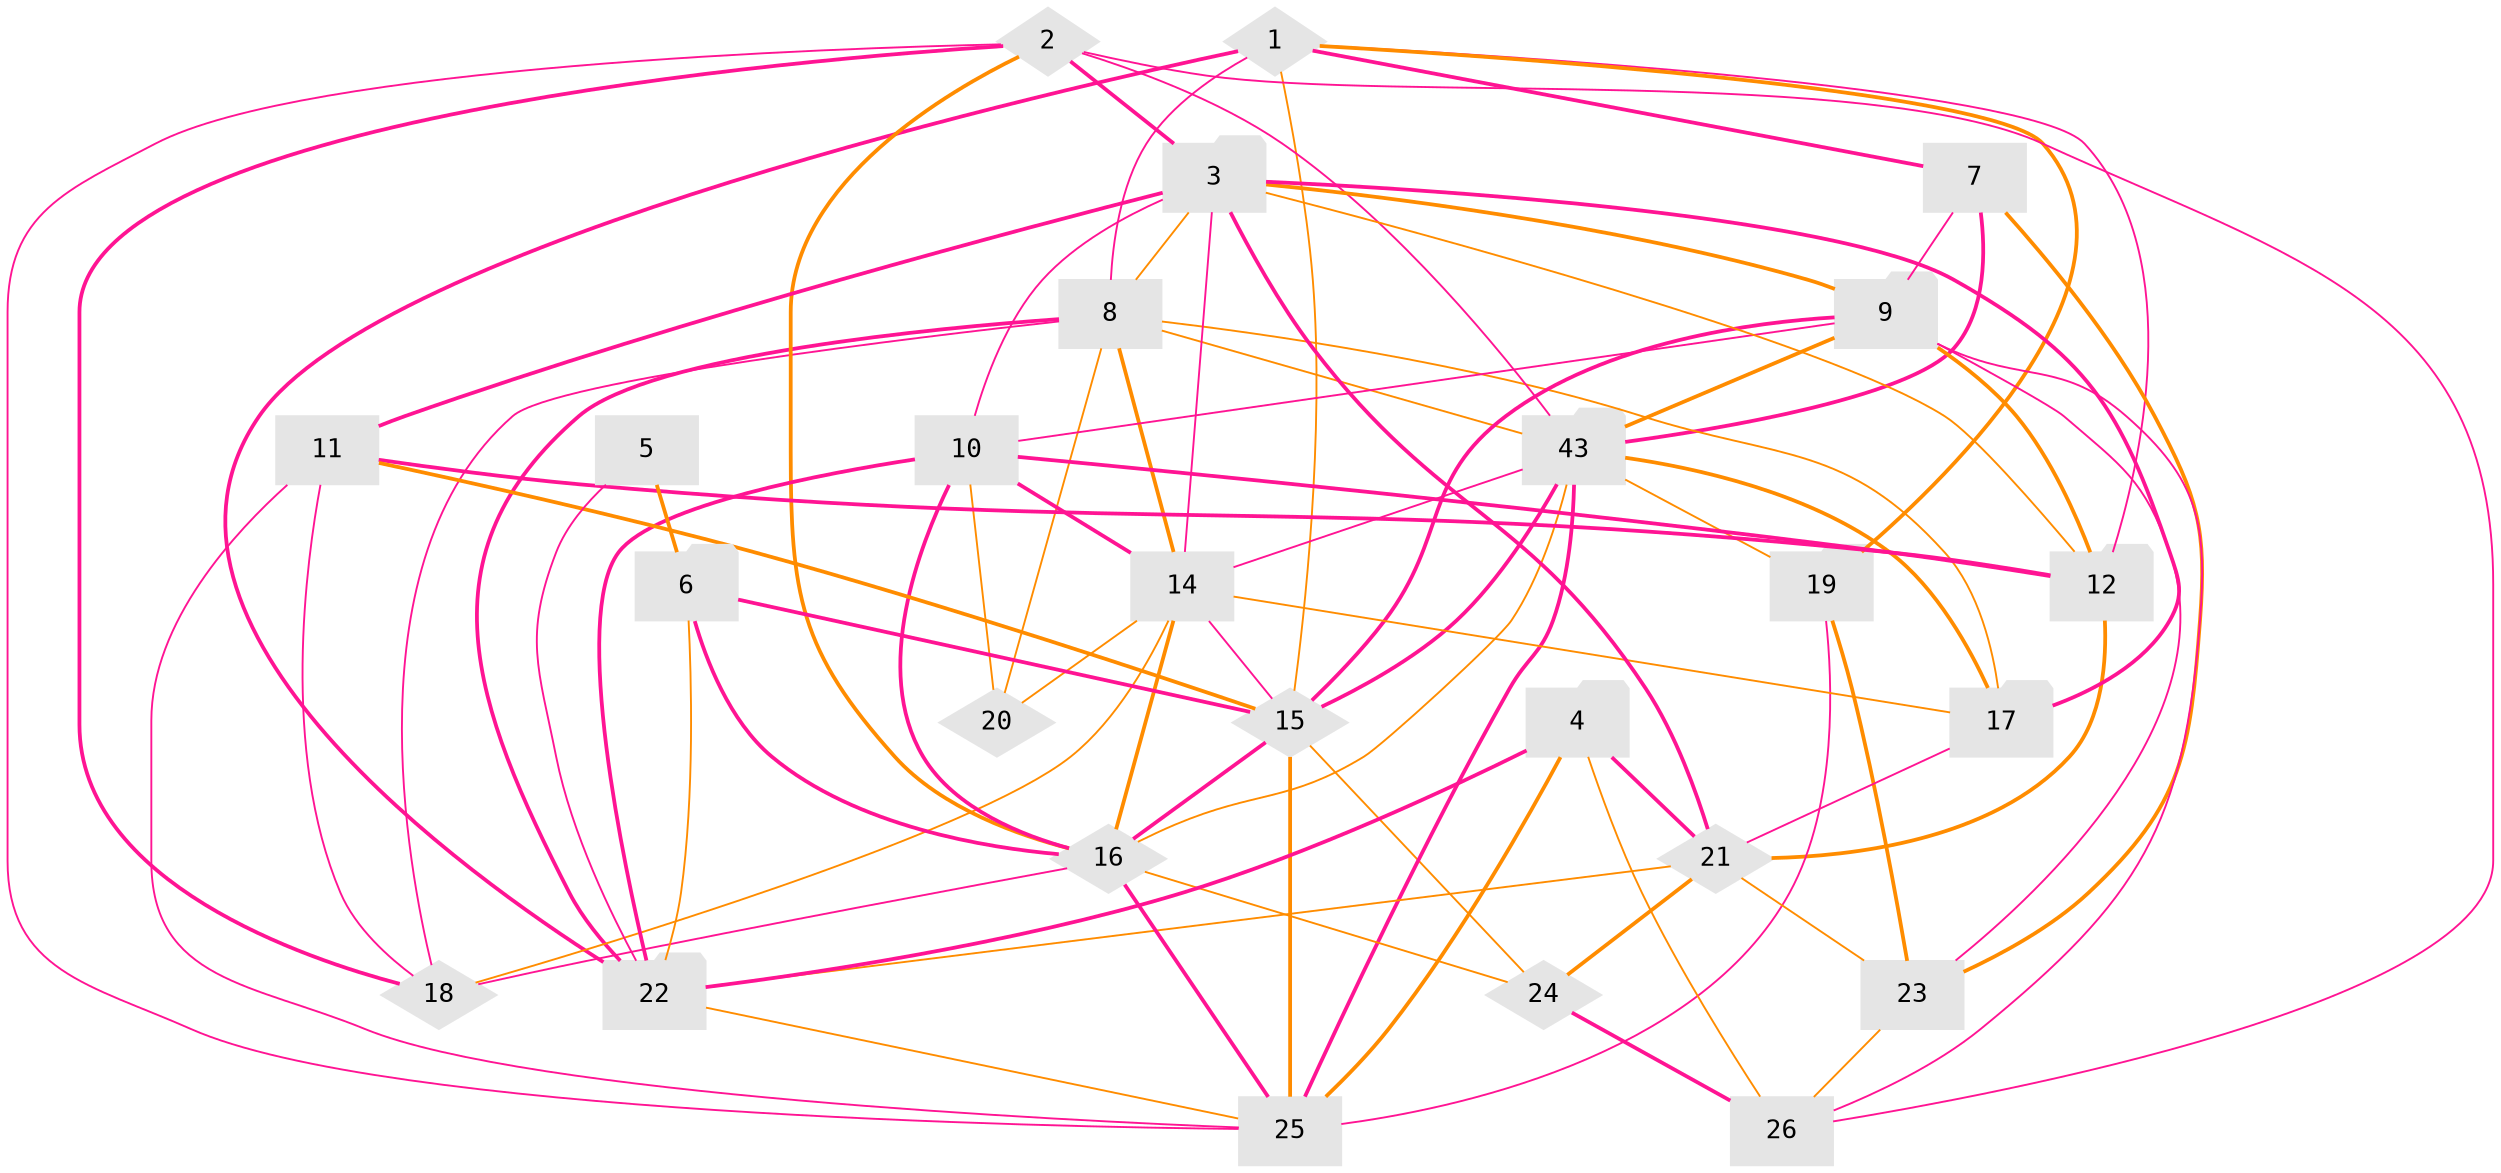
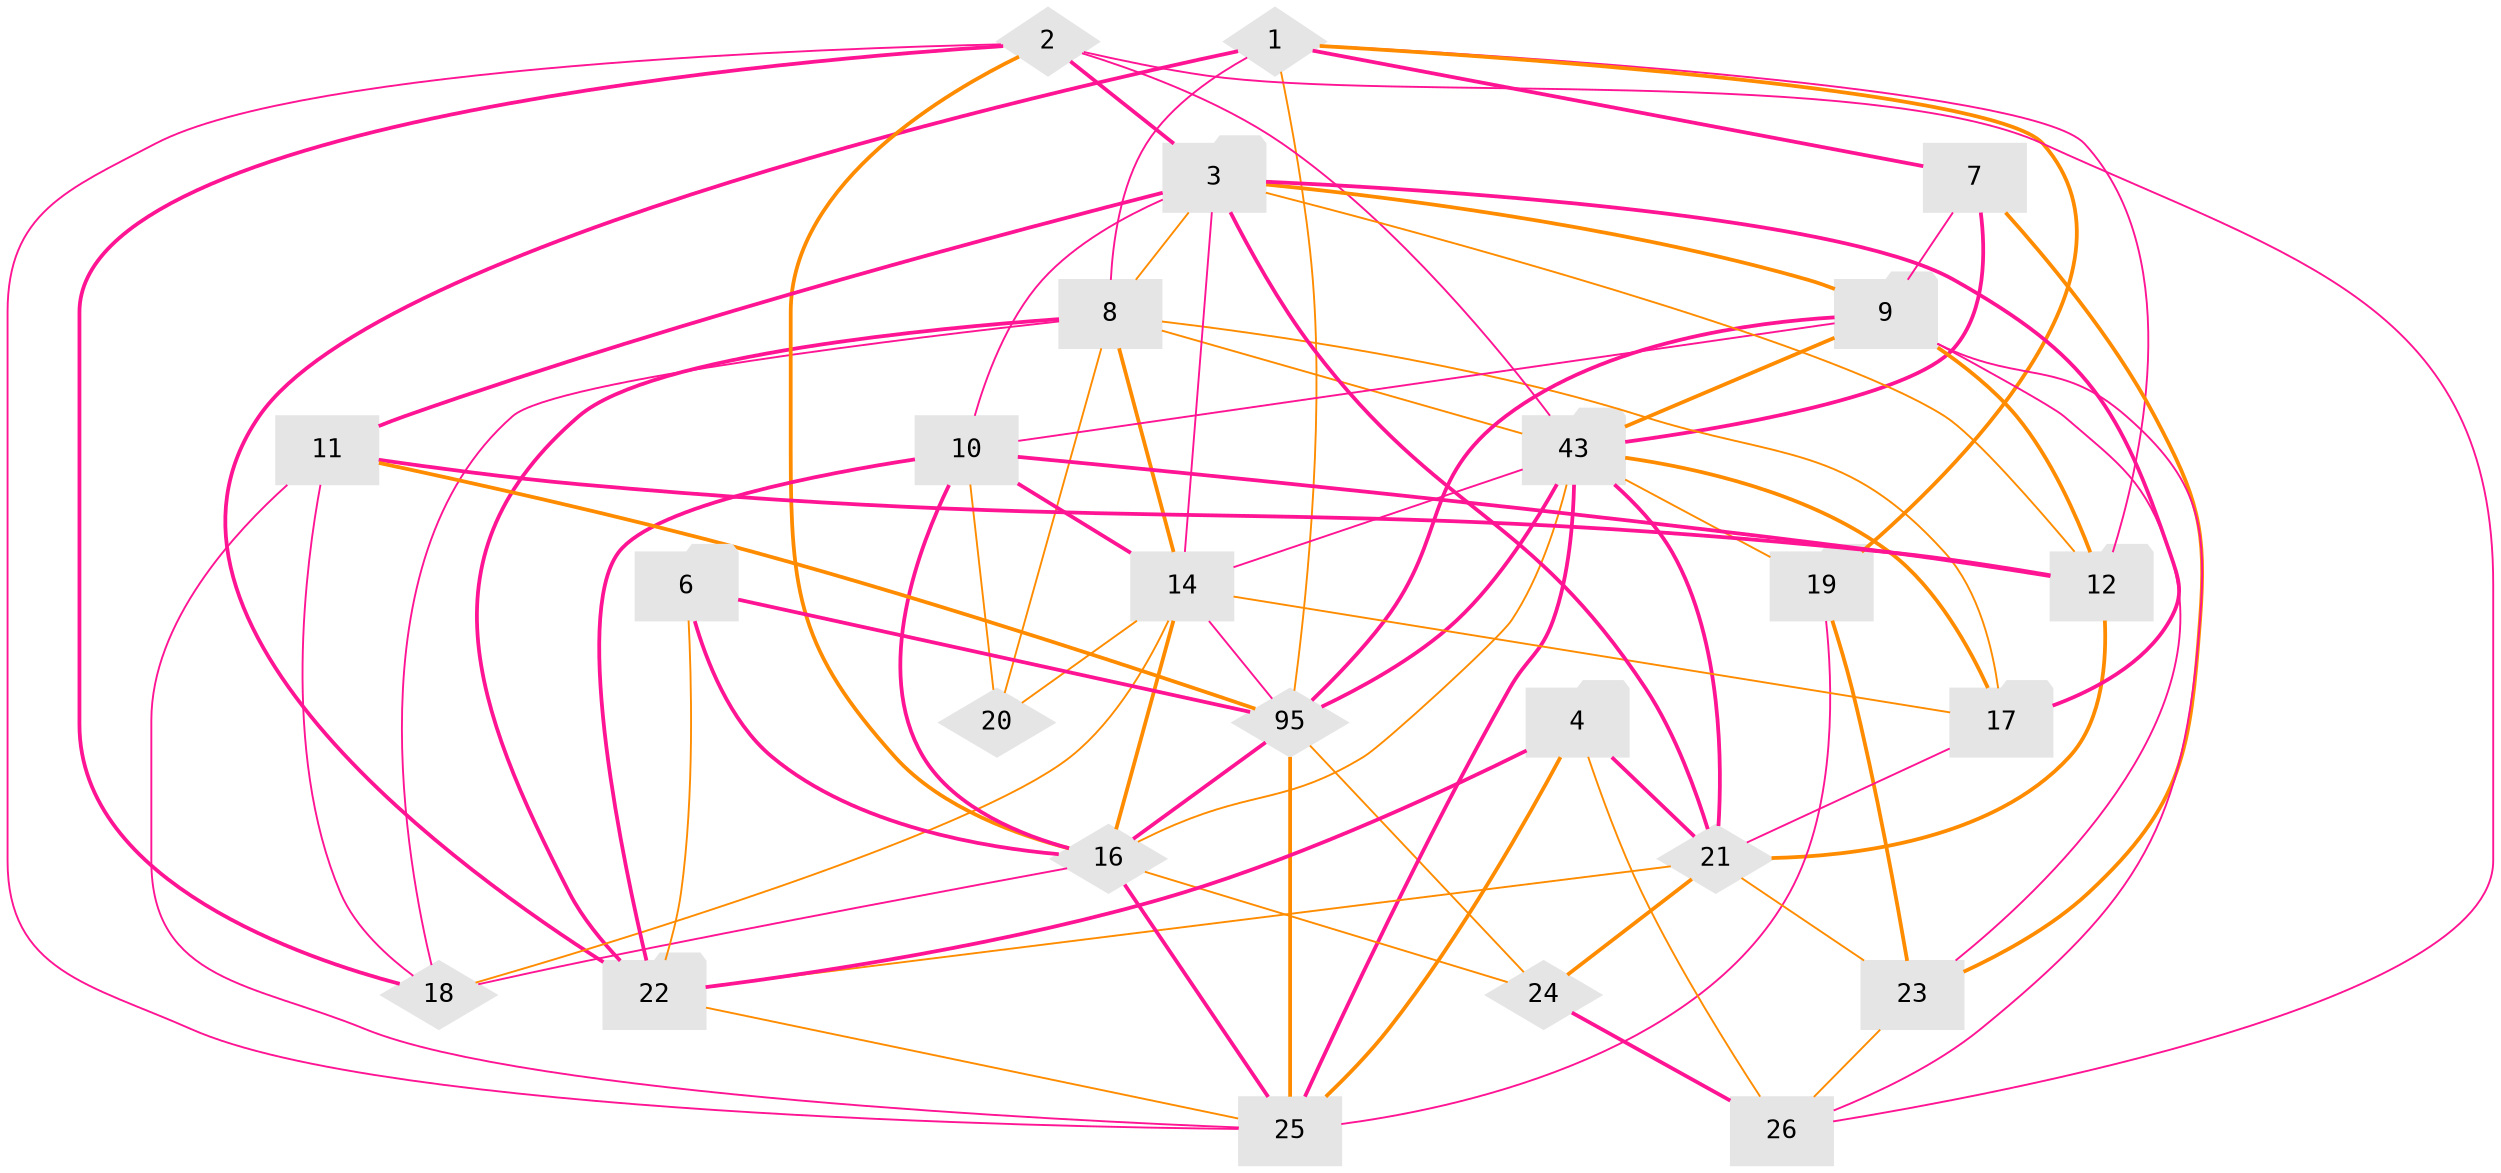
(647, 450) -> none
none -> (1705, 642)
(1290, 723) -> (1290, 723)
